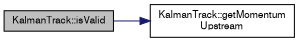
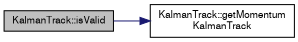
(222, 21) -> (222, 21)
